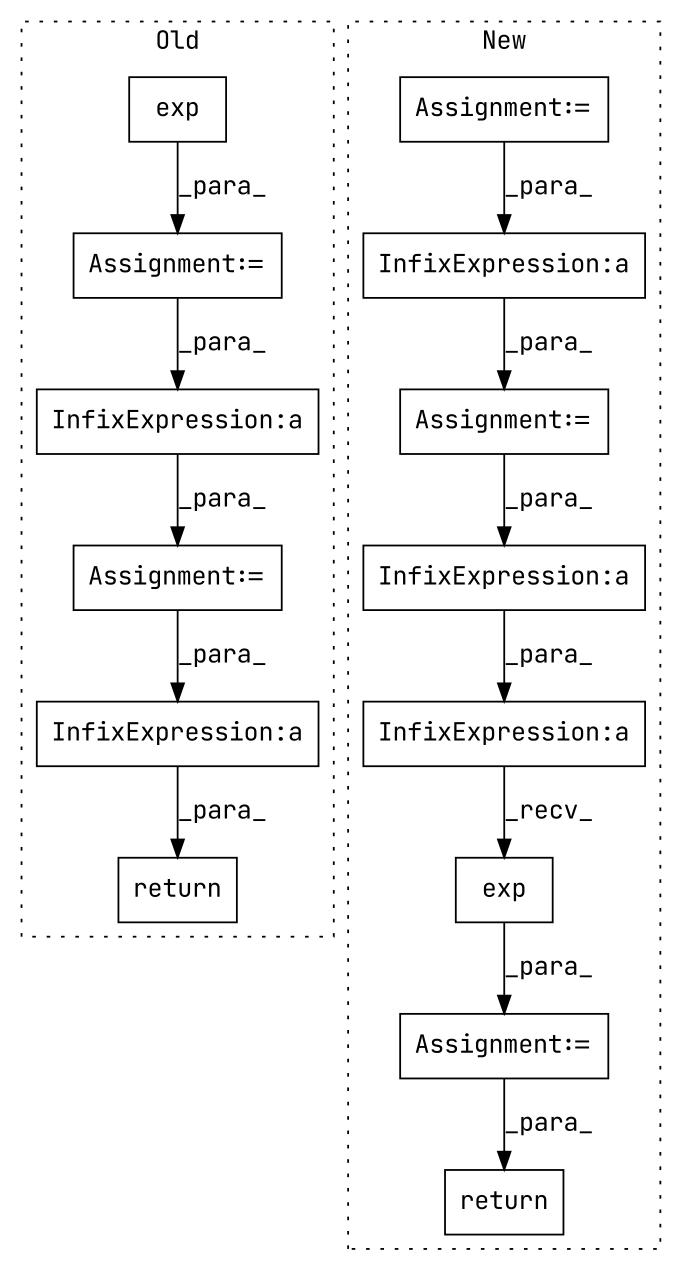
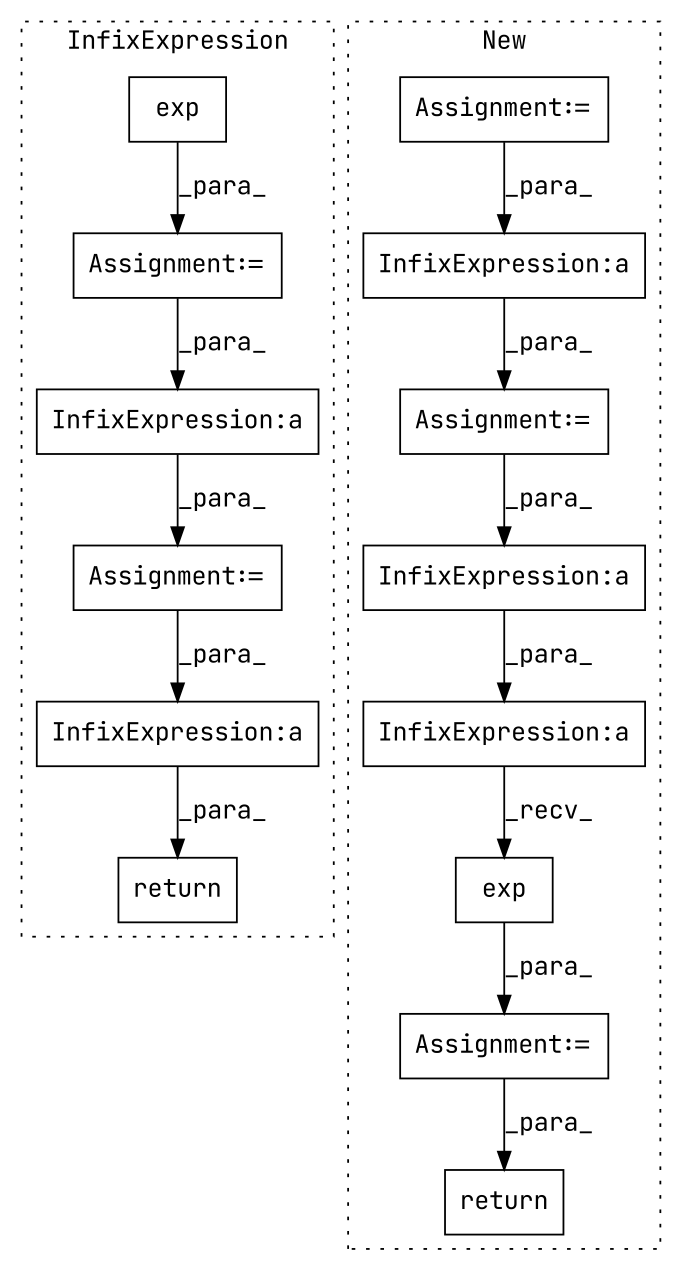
(178, 42) -> (178, 42)
